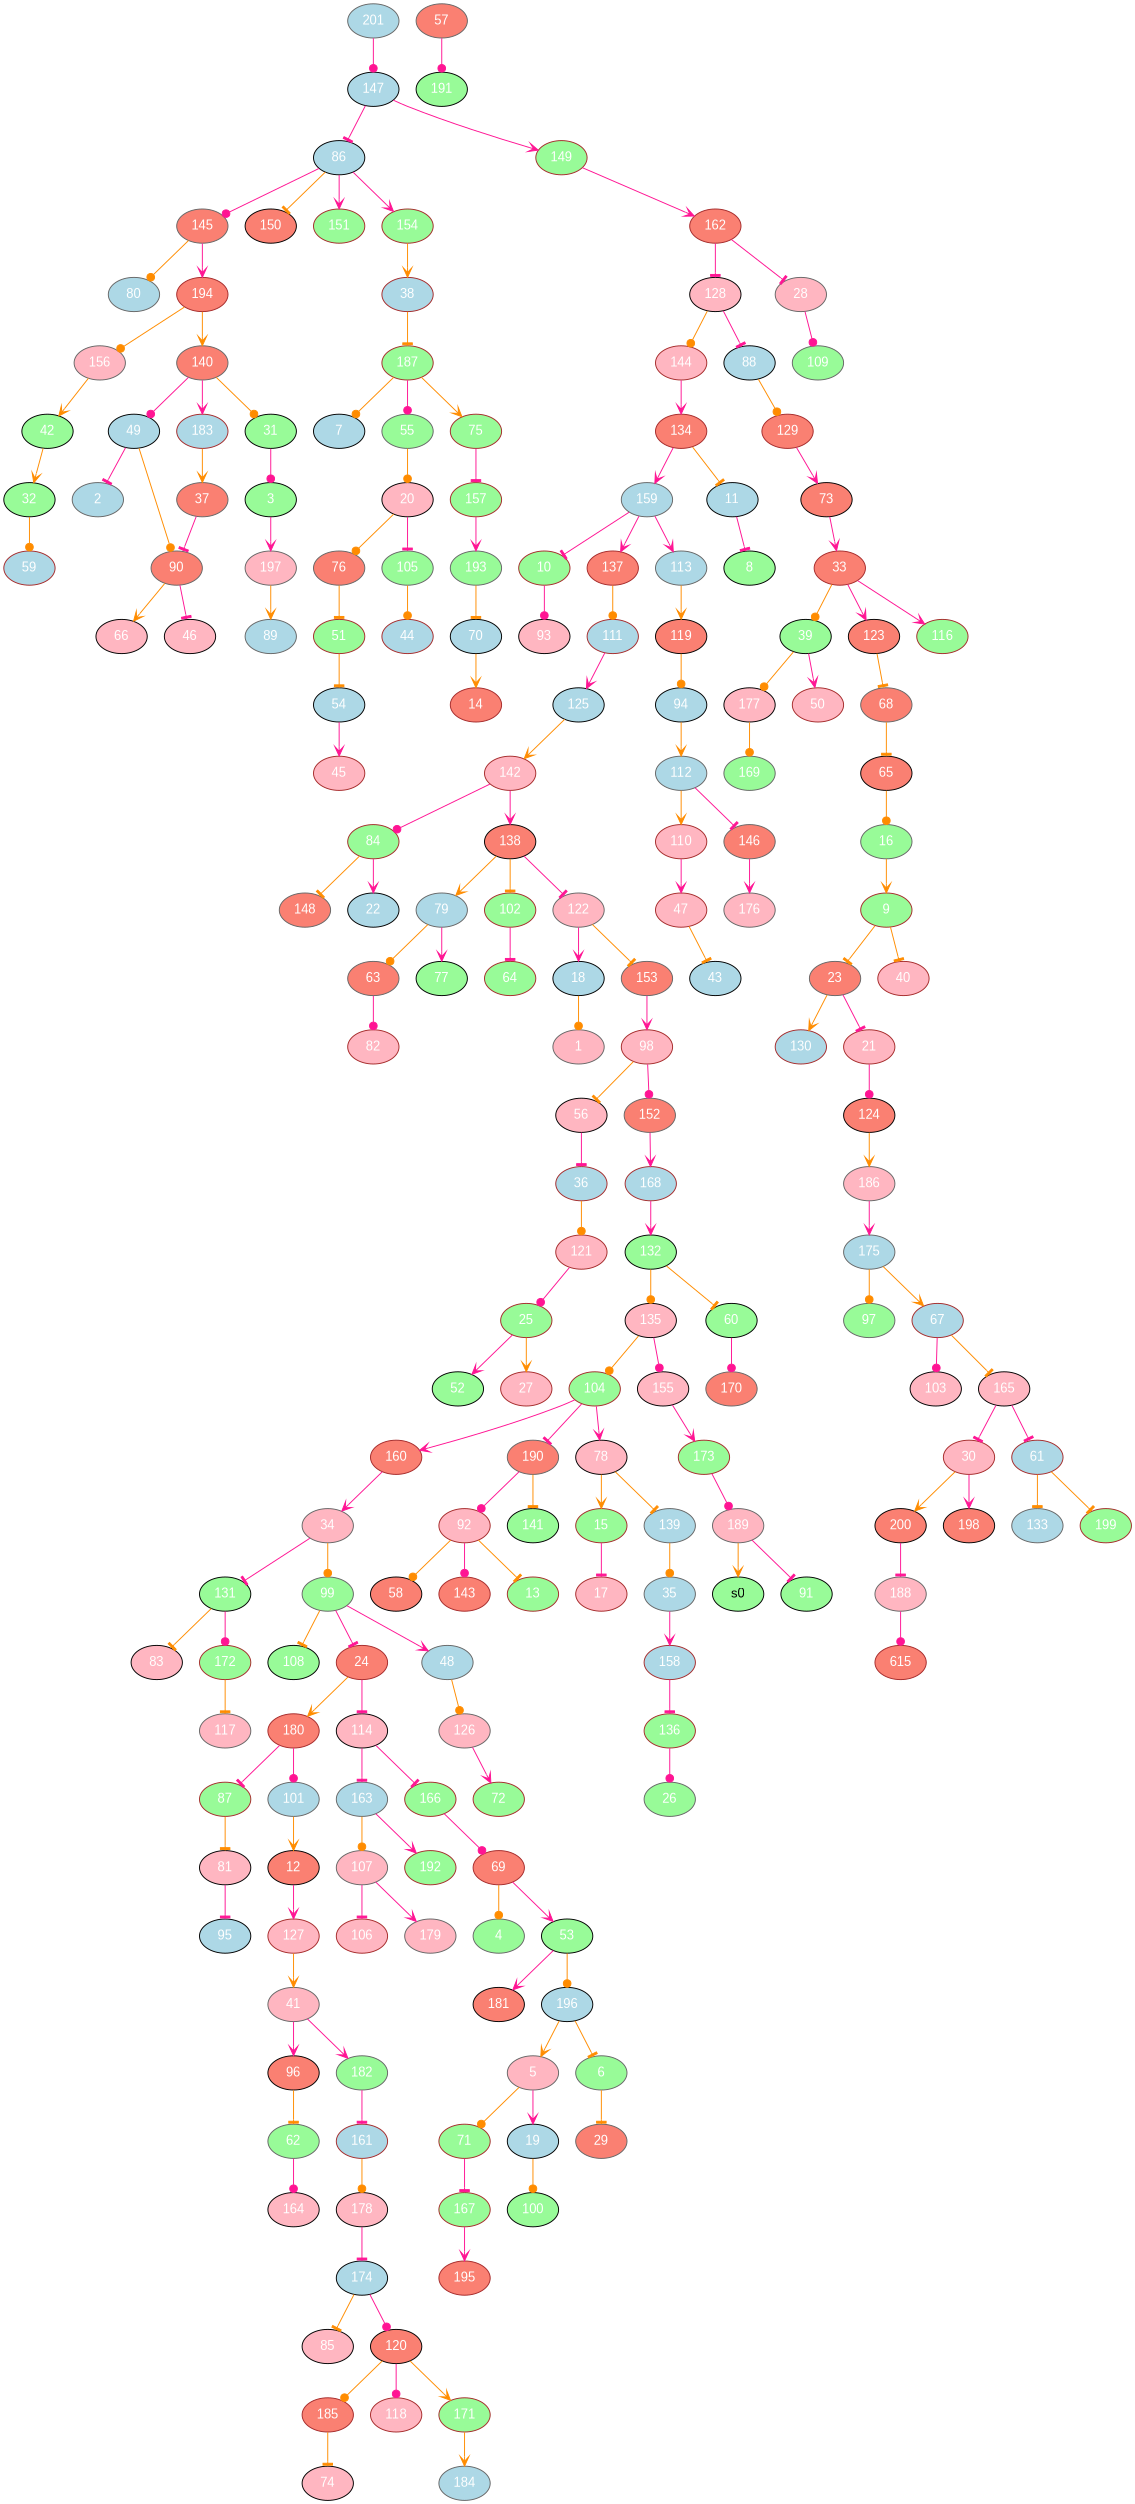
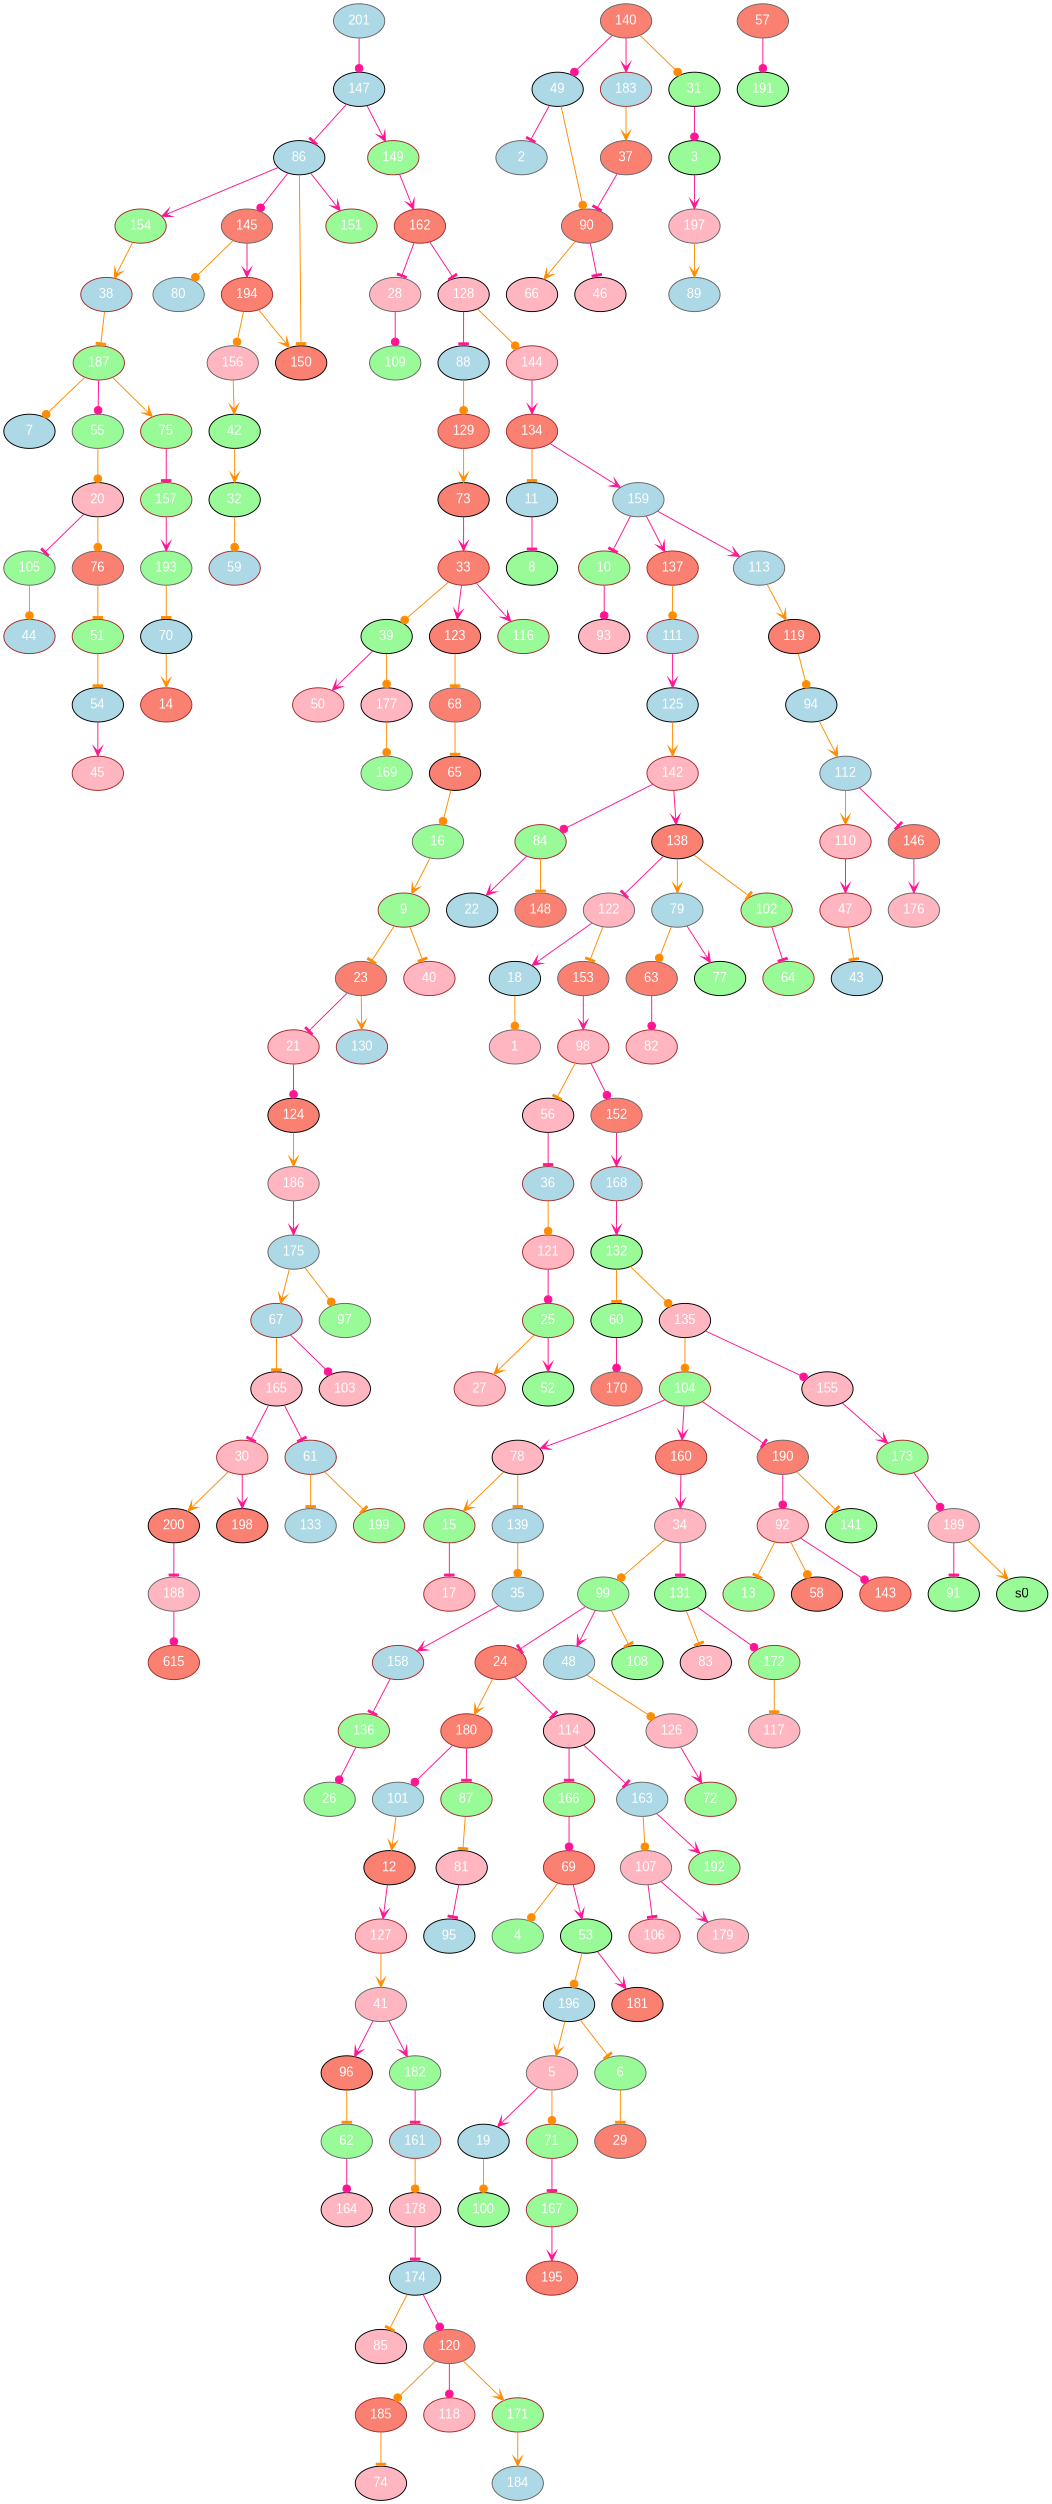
(202, 324) -> (271, 325)
(805, 461) -> (464, 461)
(396, 2346) -> (449, 2346)
